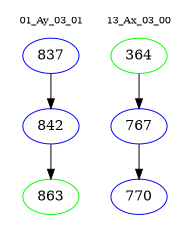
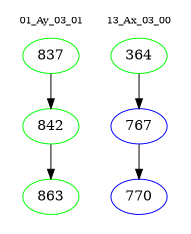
(51, 56) -> (51, 56)
(51, 126) -> (51, 126)
